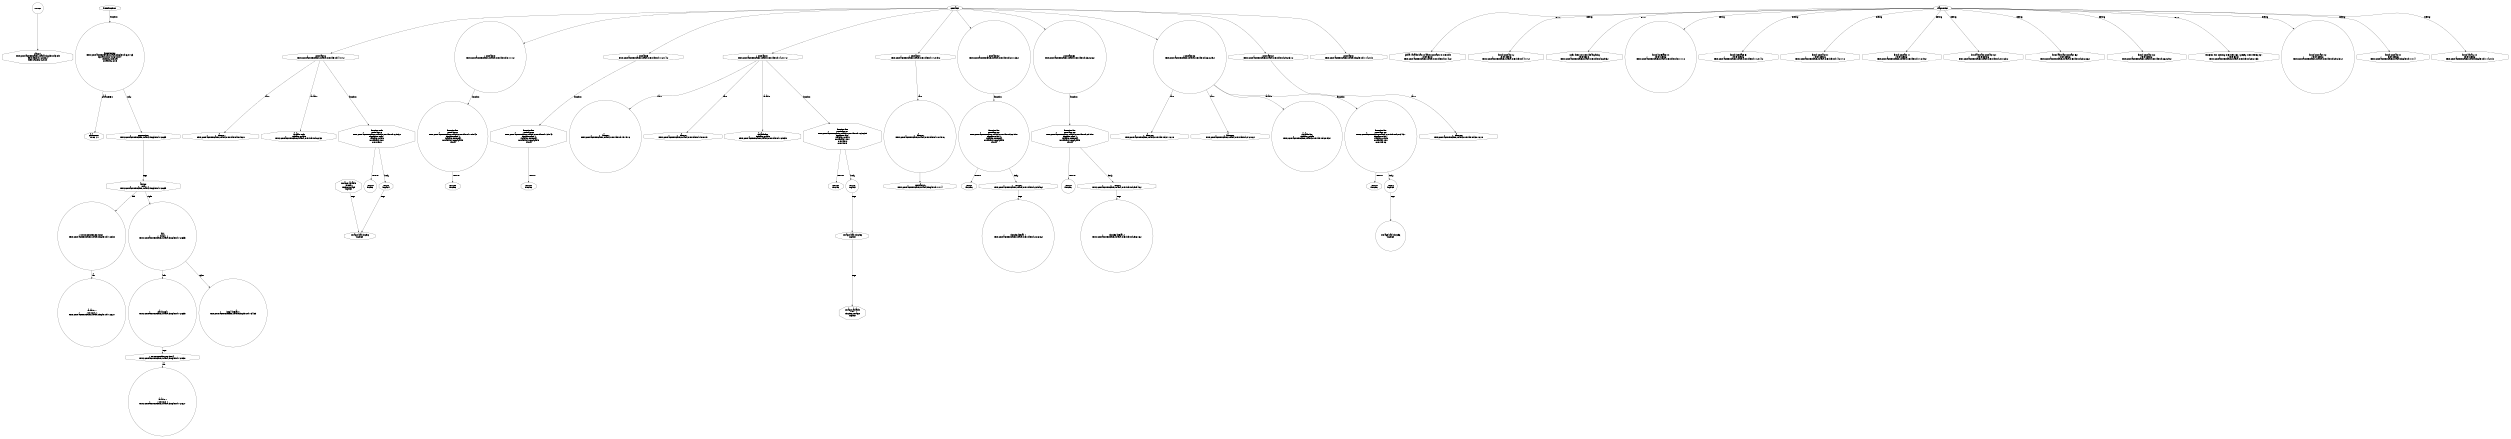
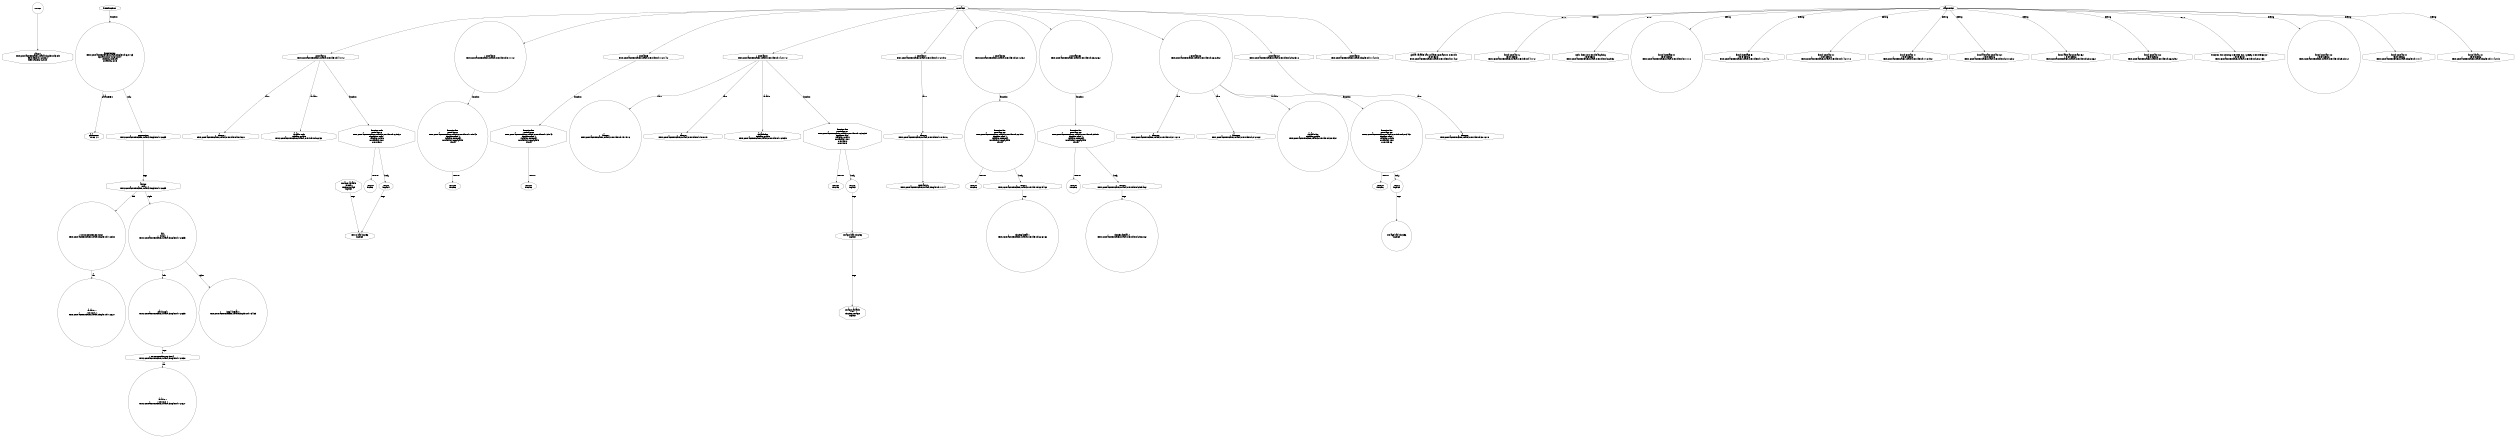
(920, 136) -> (923, 136)
(360, 236) -> (360, 236)
